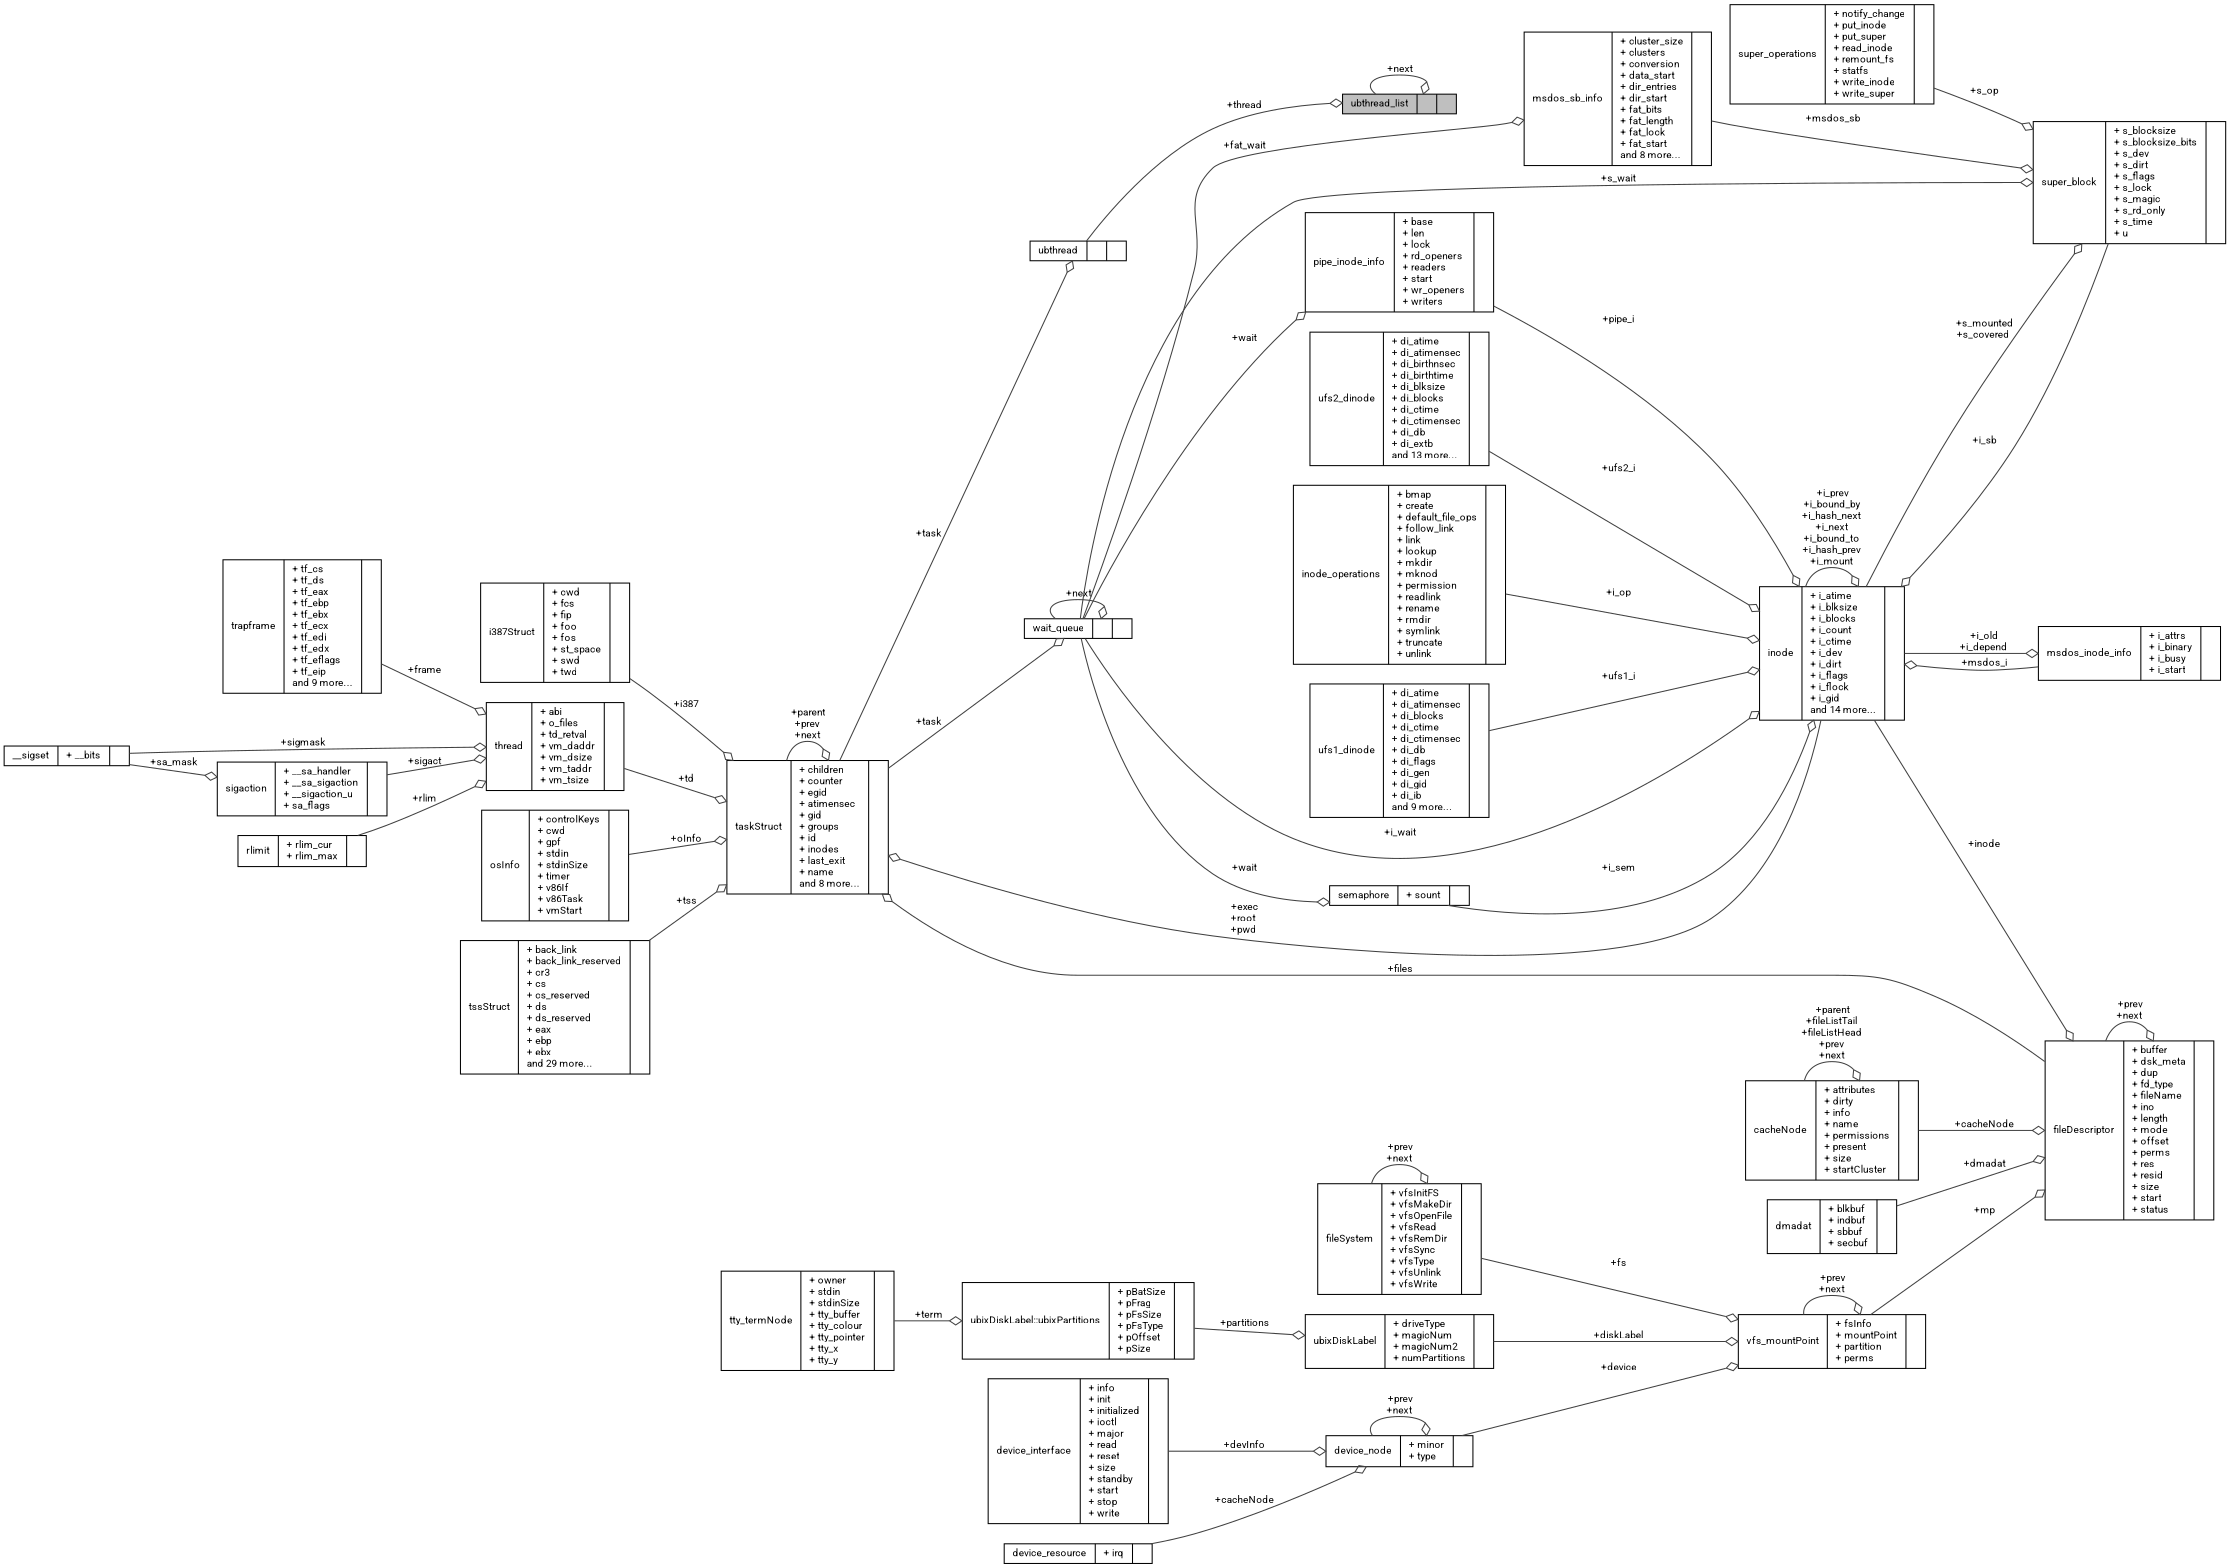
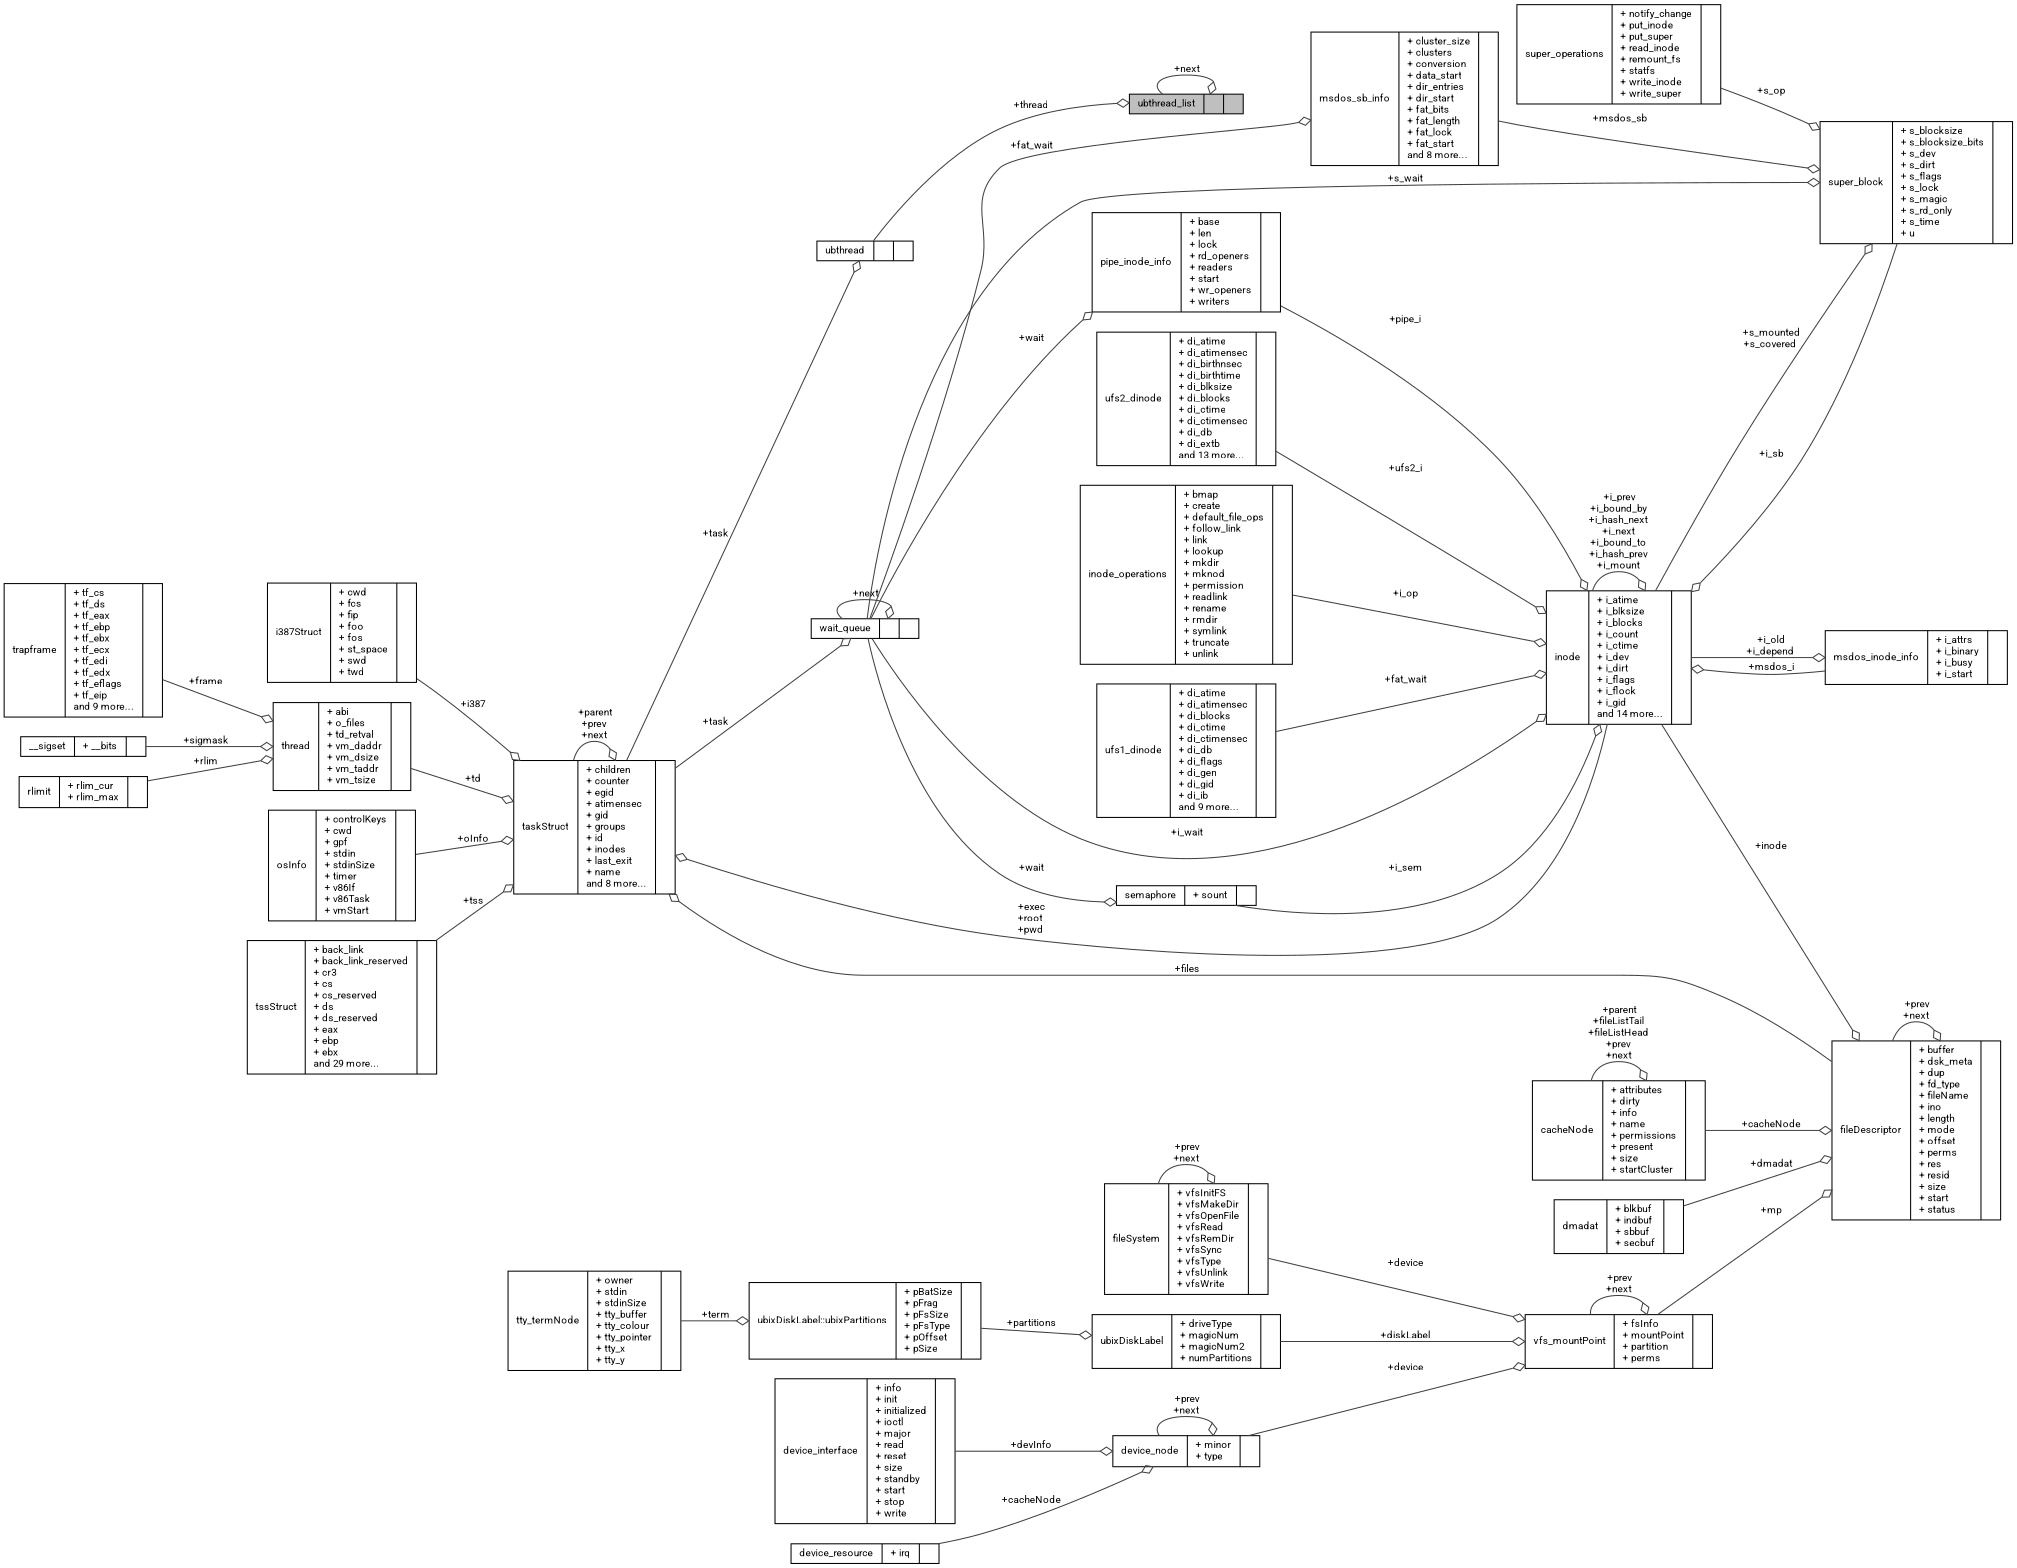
(1618, 677) -> (1405, 680)
(302, 789) -> none
(1618, 1263) -> (1405, 1263)
